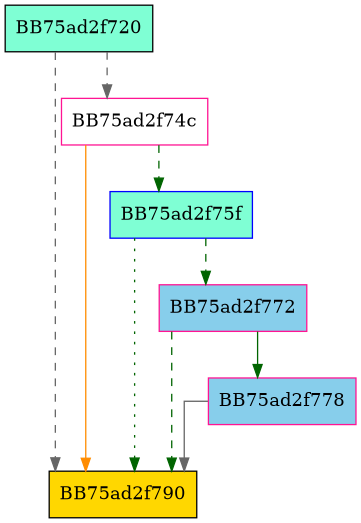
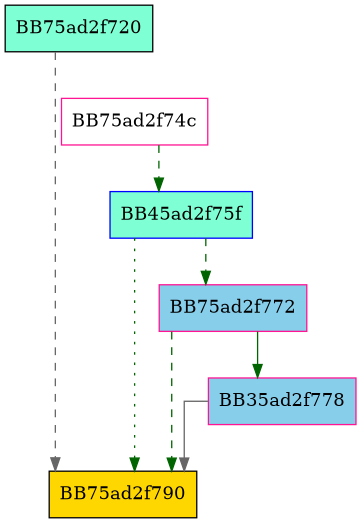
(107, 68) -> none
(181, 215) -> (181, 215)
(86, 302) -> none
(282, 401) -> (282, 401)
